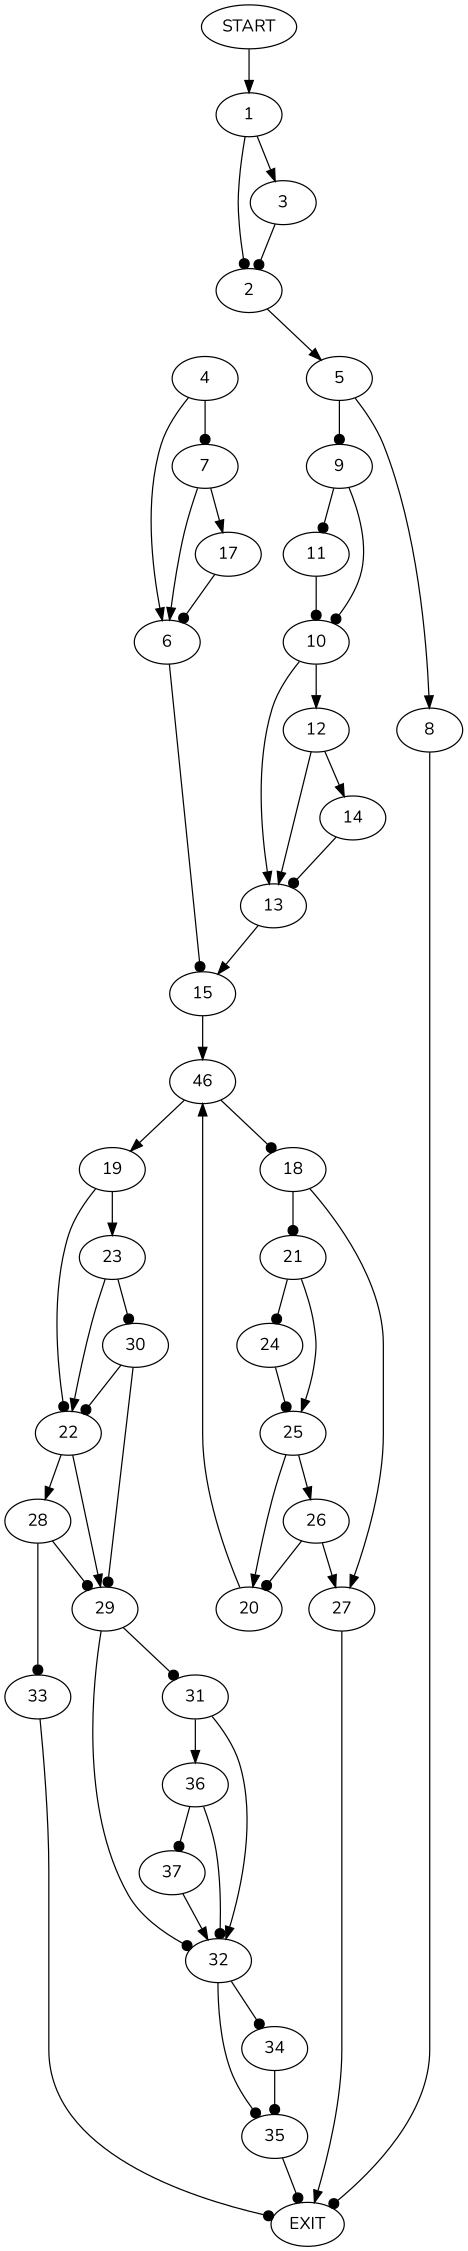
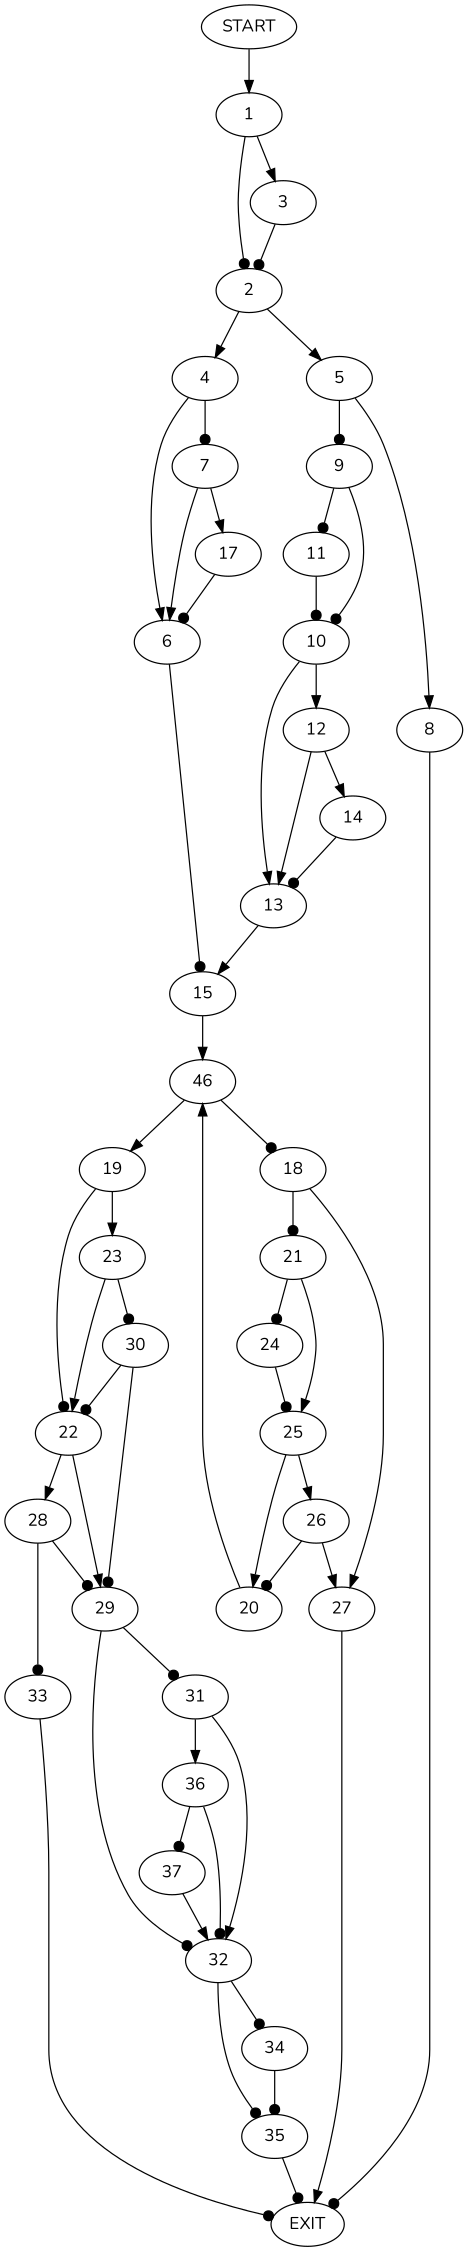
none -> (230, 329)
